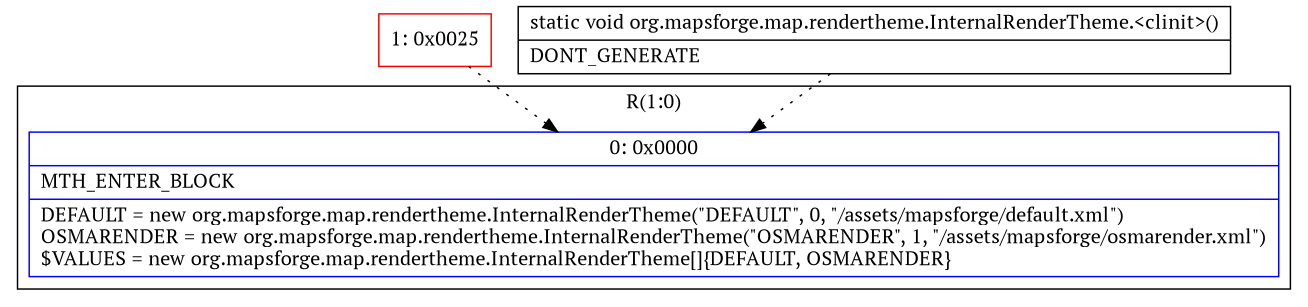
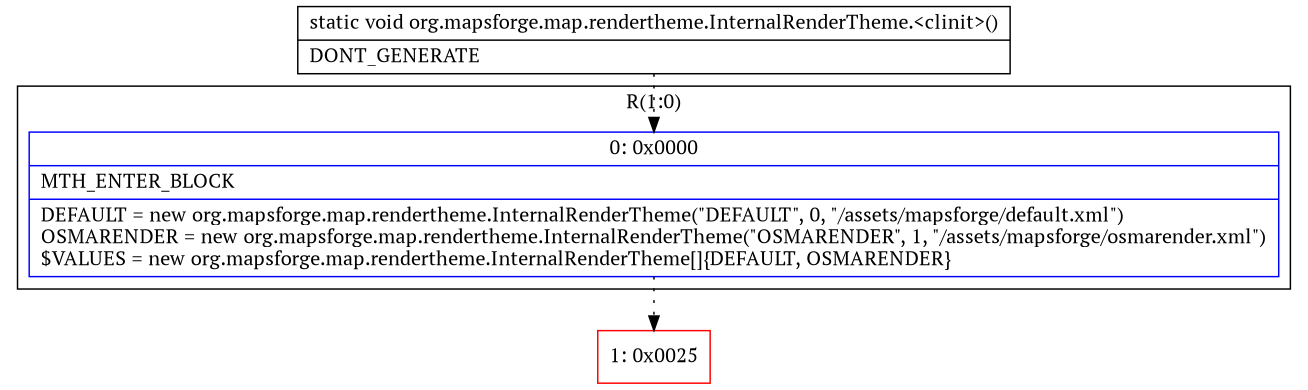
(509, 96) -> (654, 298)
